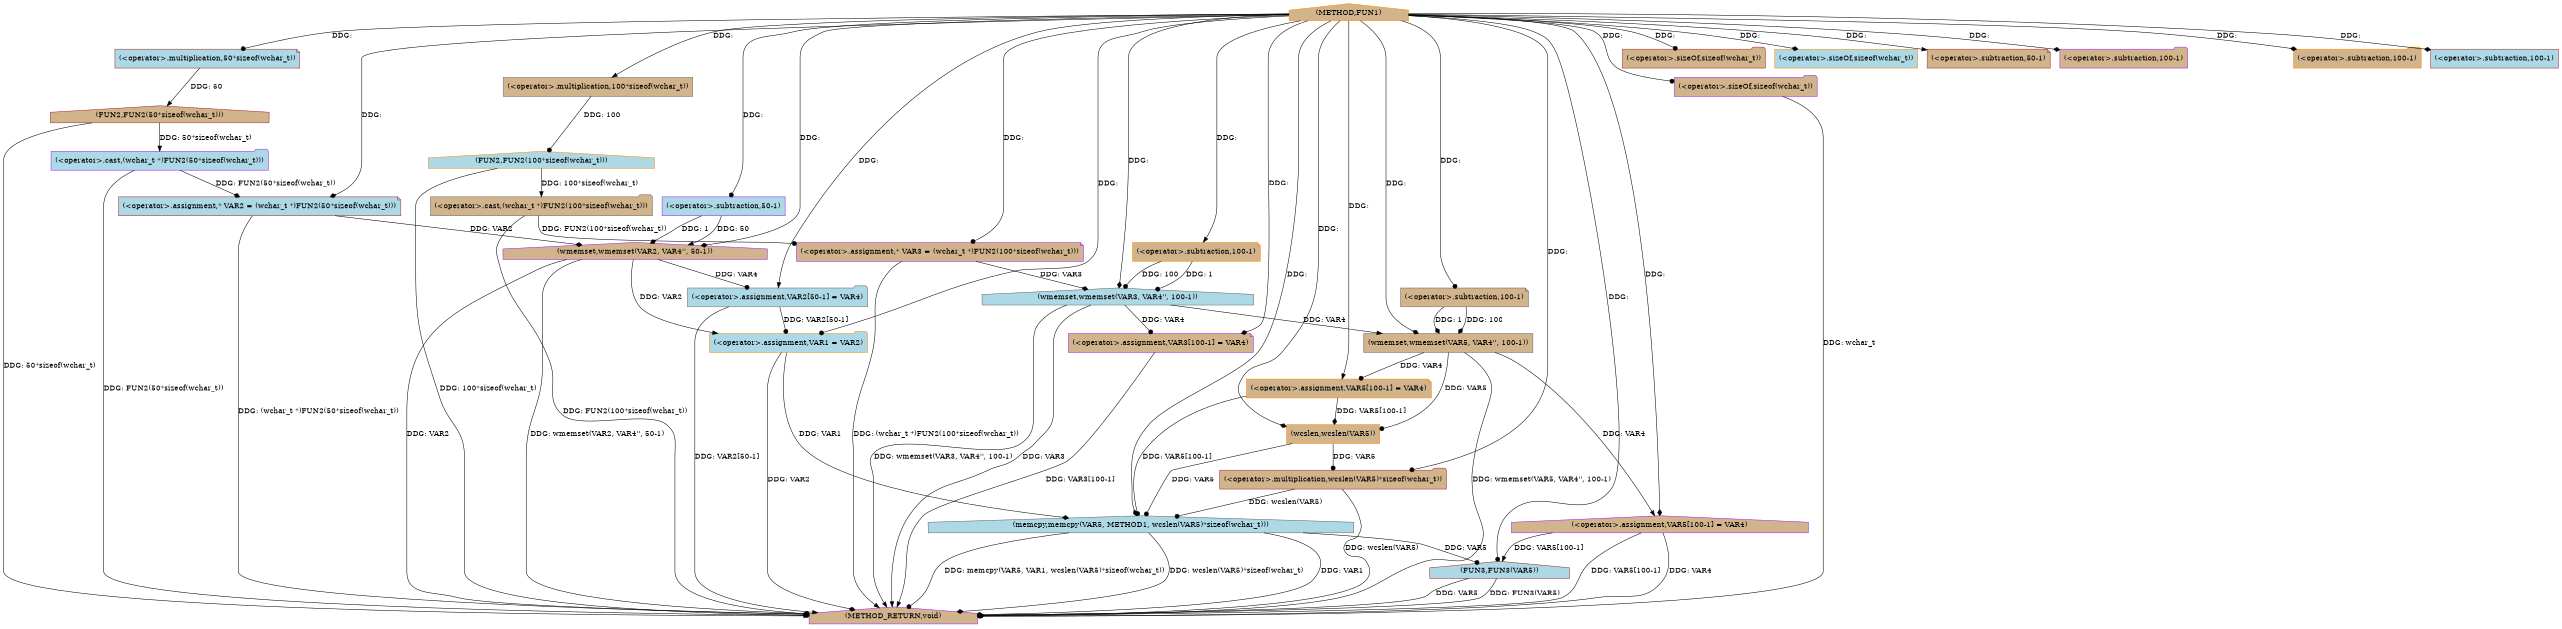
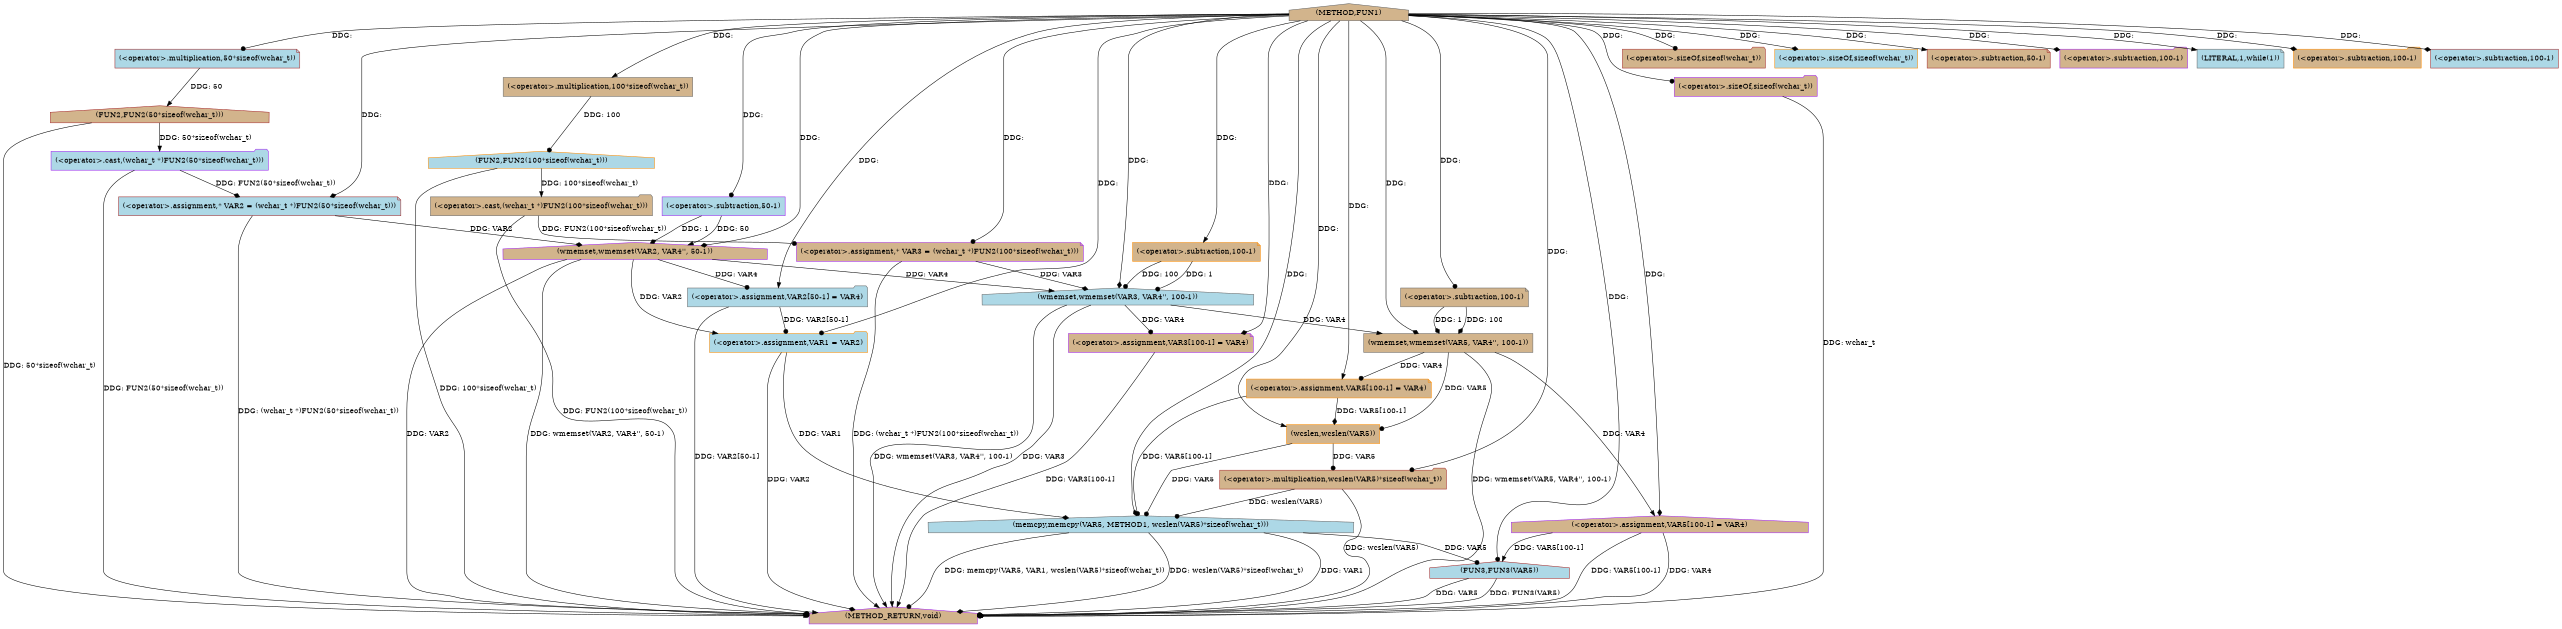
(1349, 13) -> (1349, 13)
none -> (2241, 59)
(1318, 247) -> (1318, 247)
none -> (881, 275)
